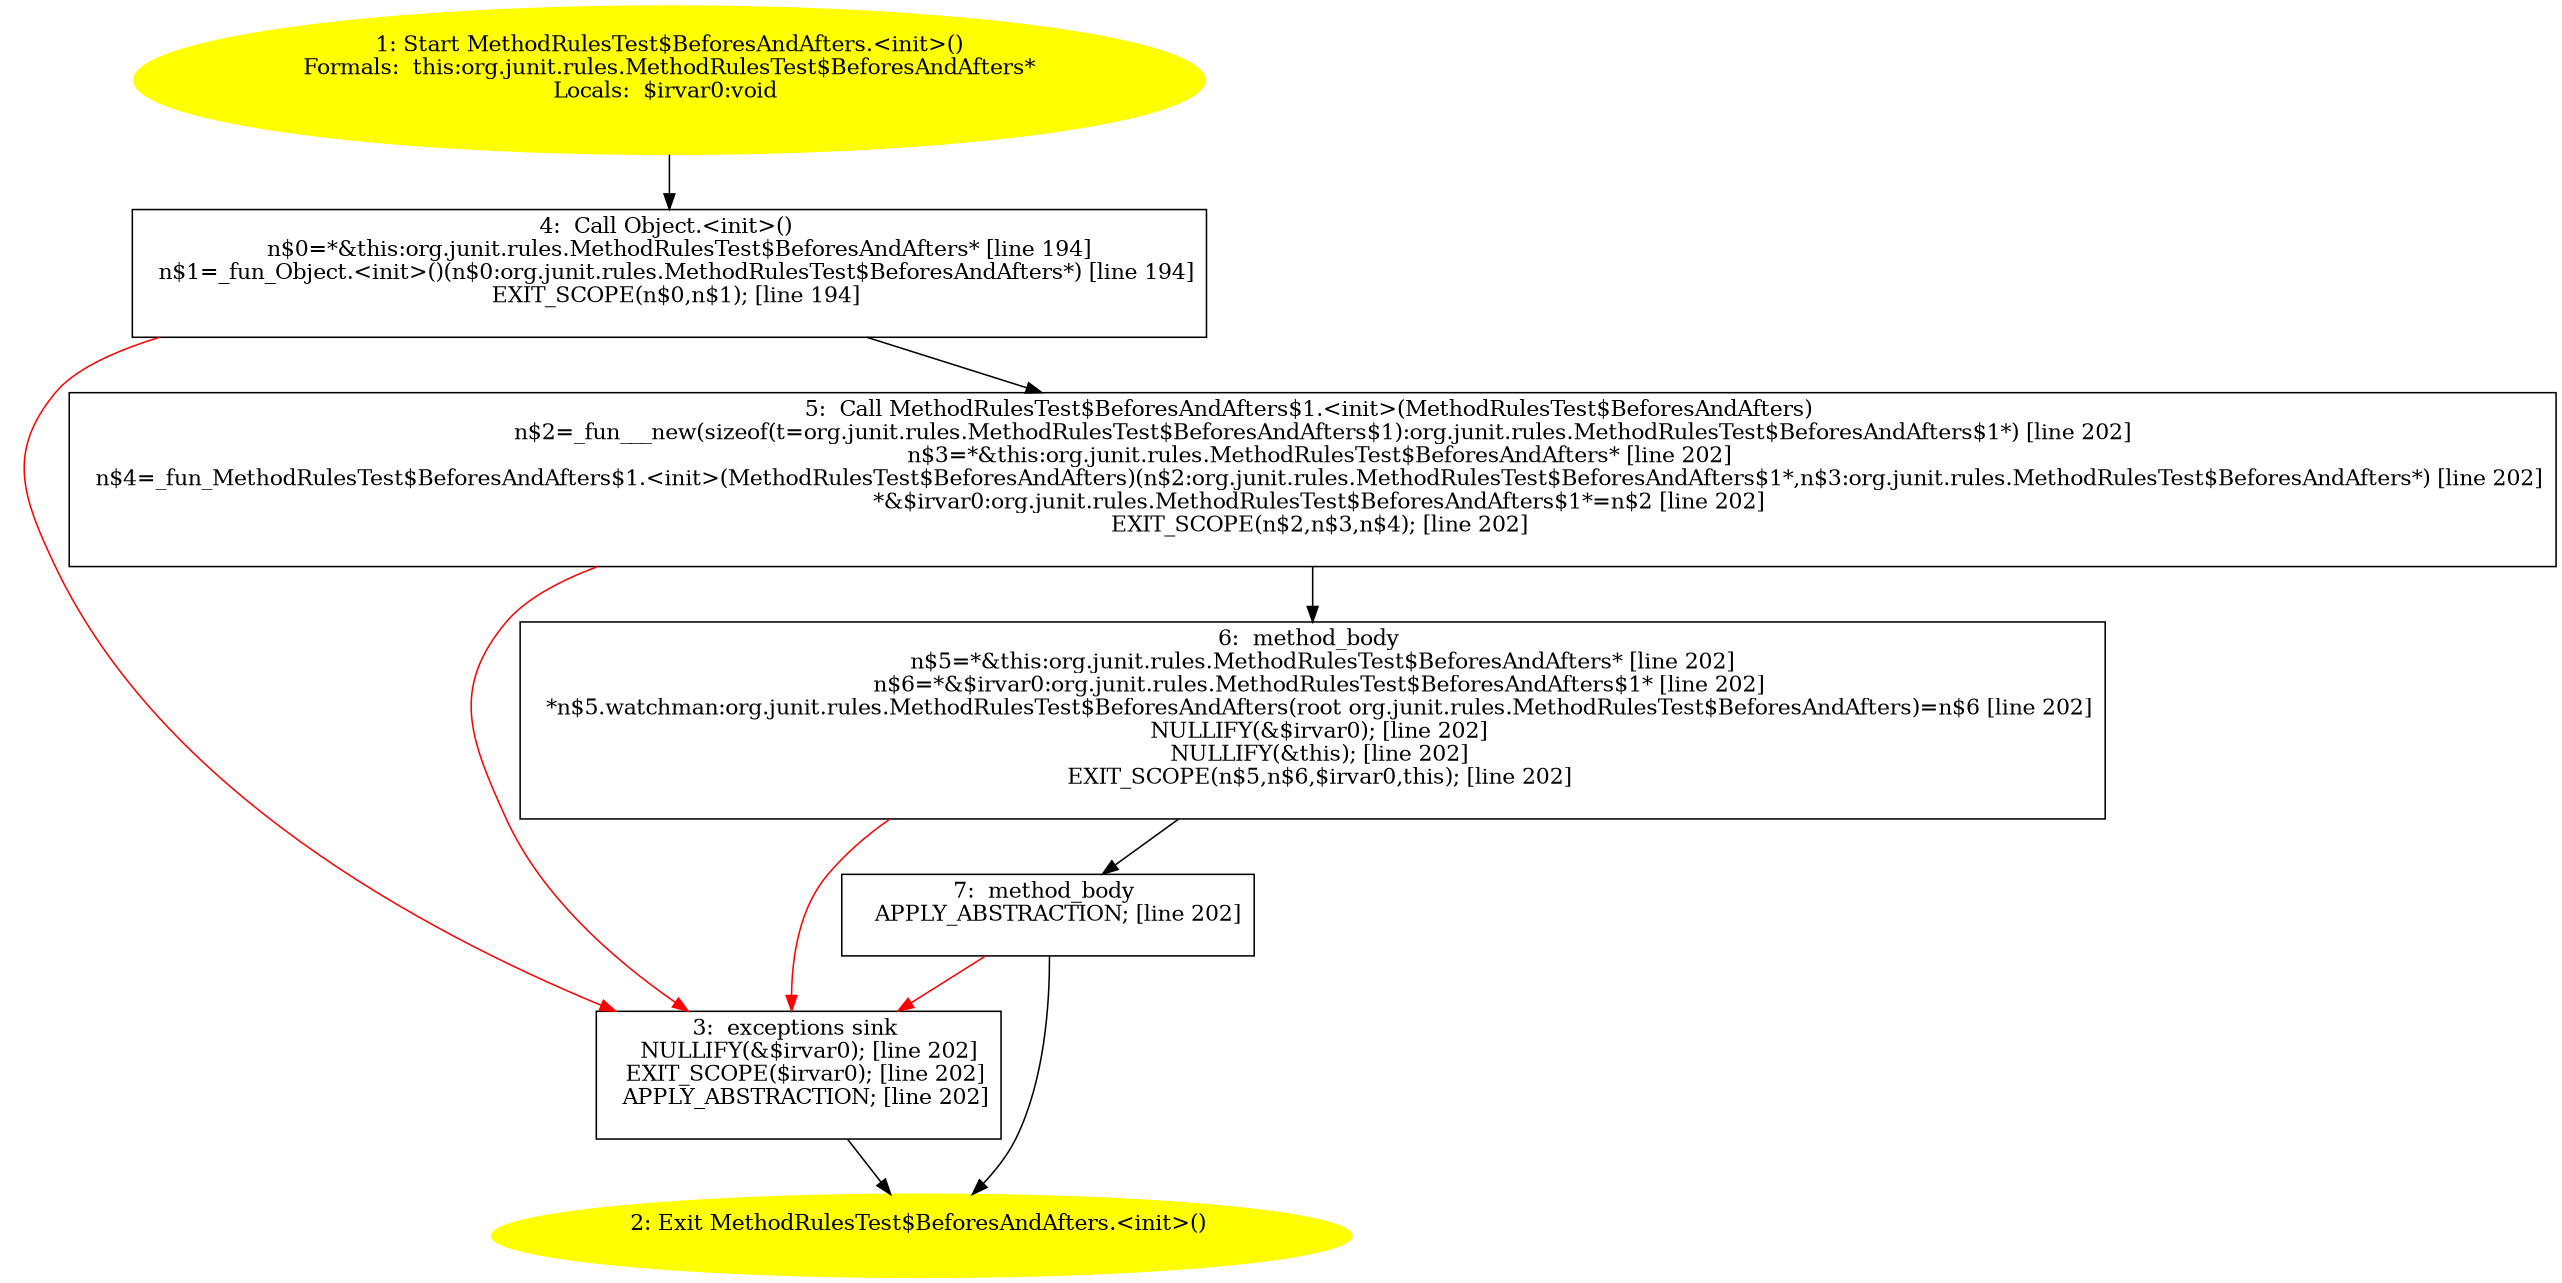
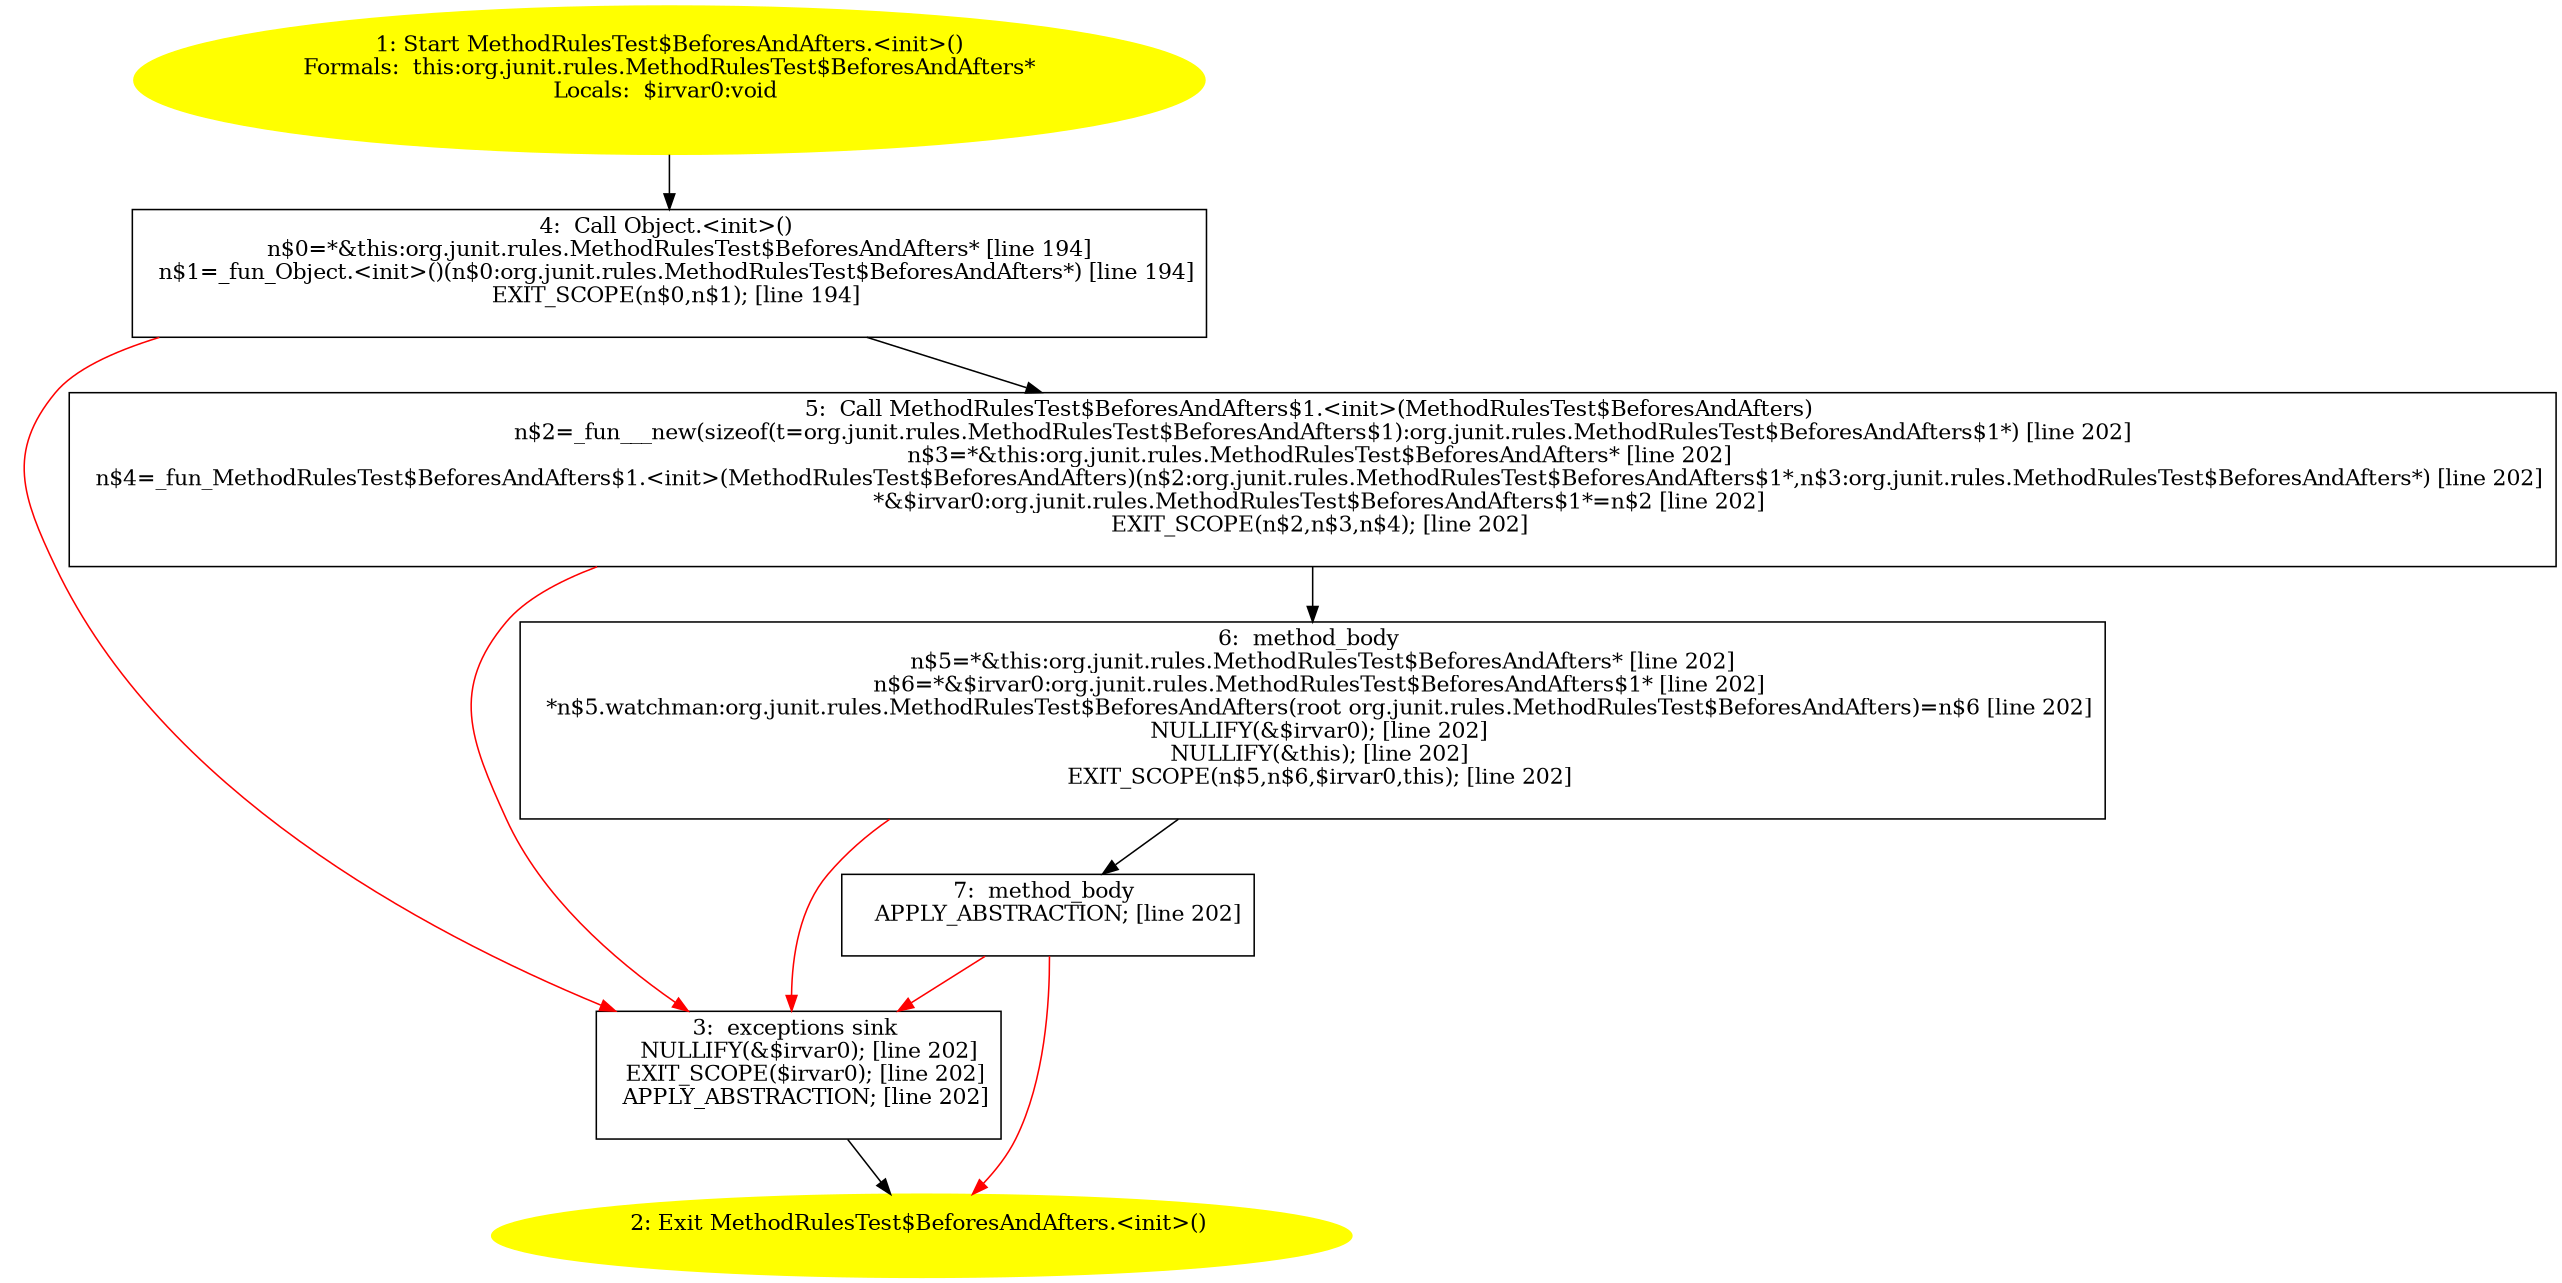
(1037, 1077) -> (1037, 1077)
